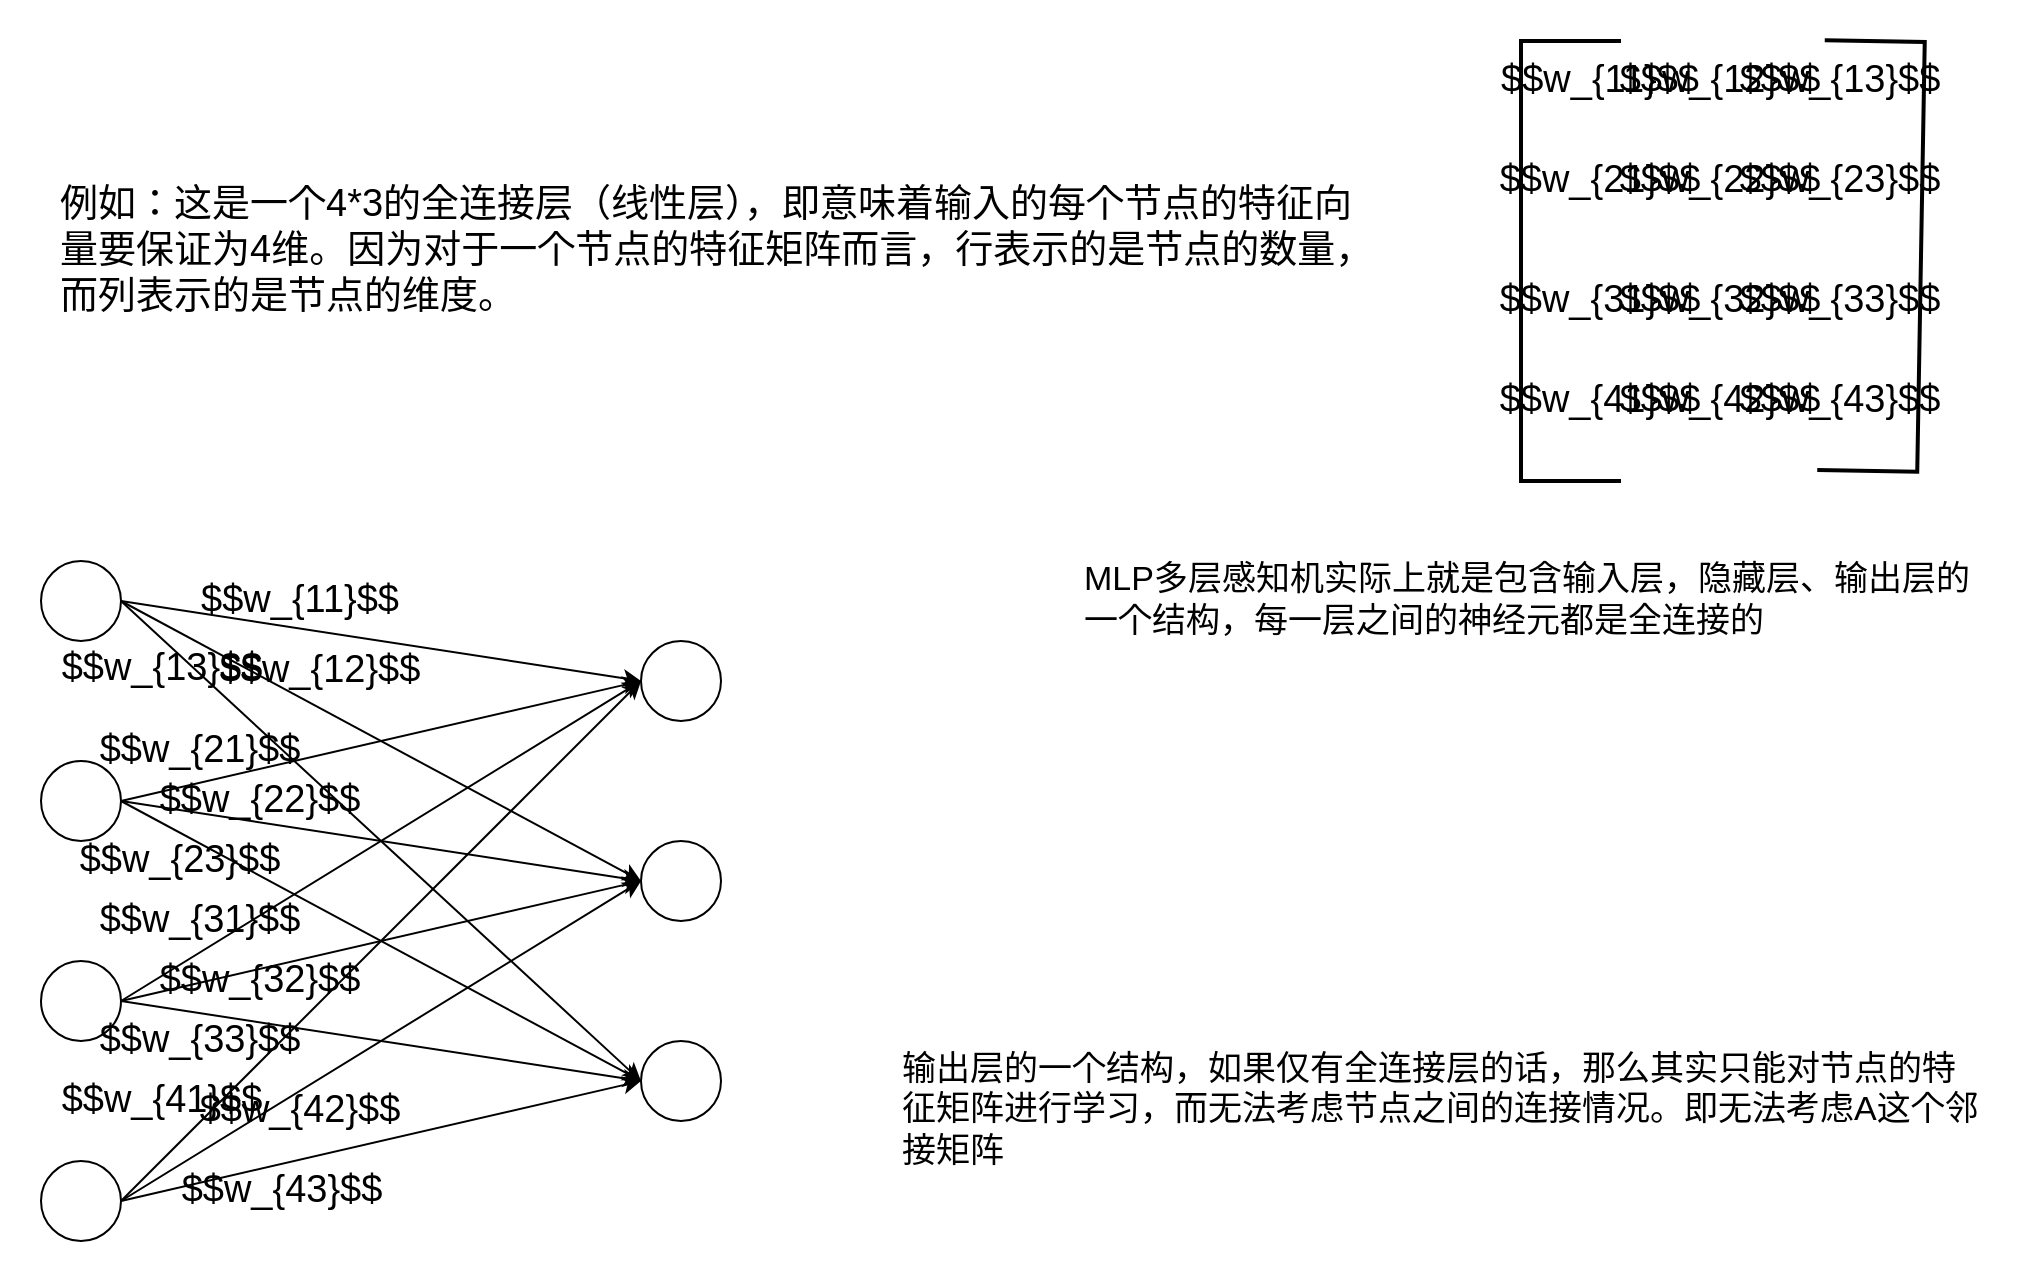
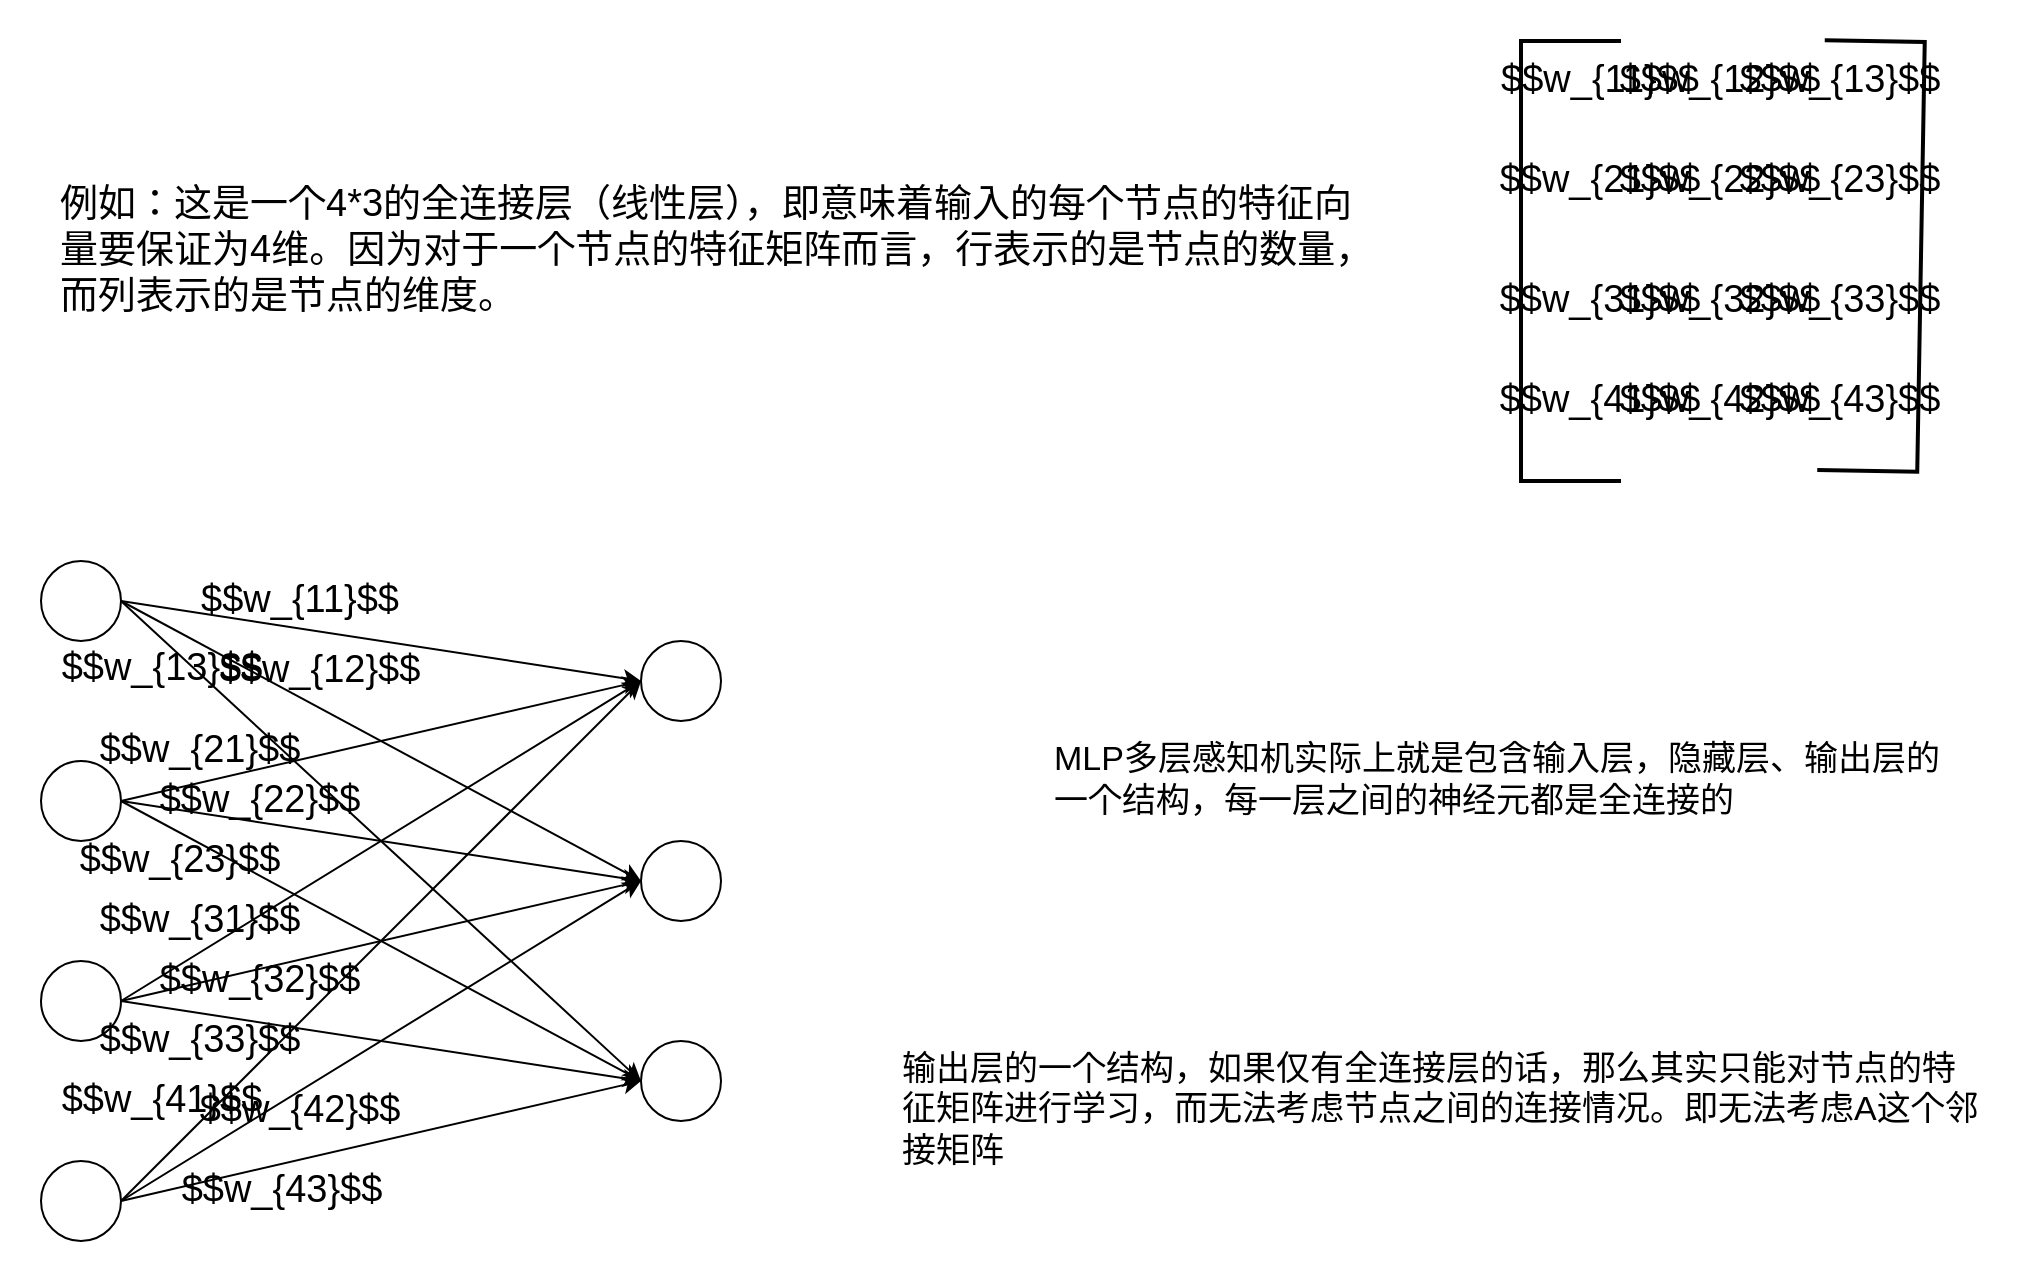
(1531, 601) -> (1501, 781)
